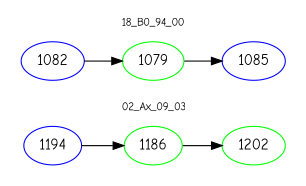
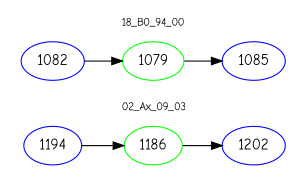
(254, 146) -> (254, 146)
